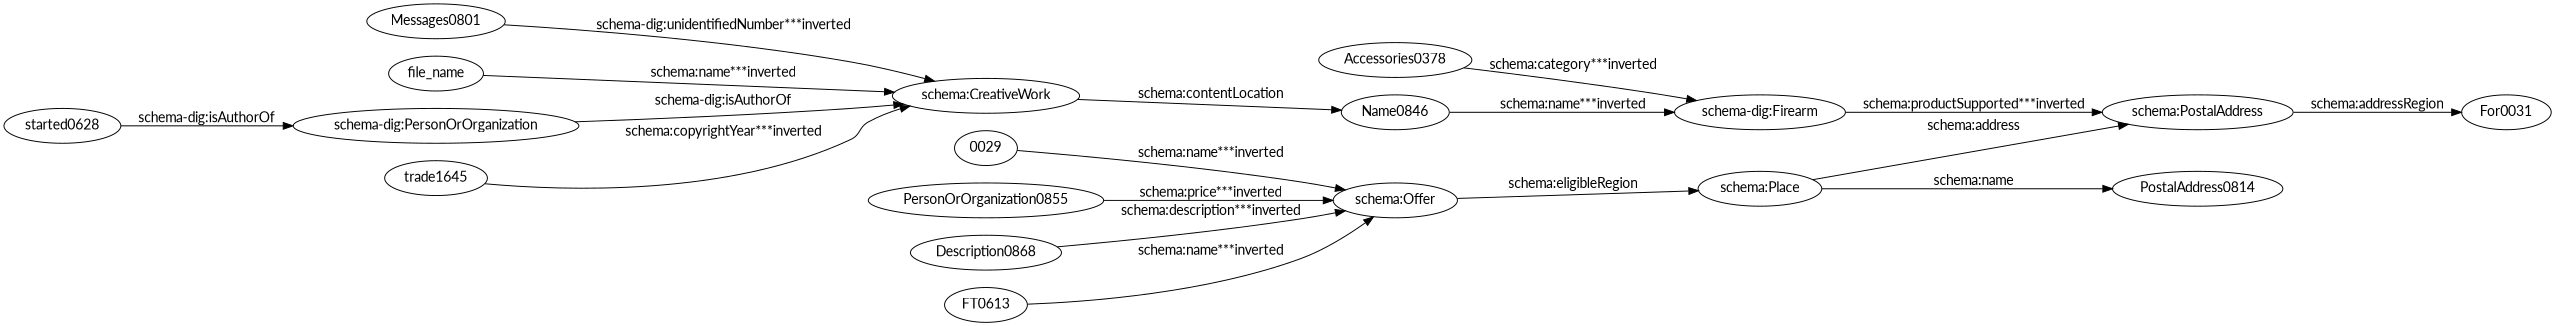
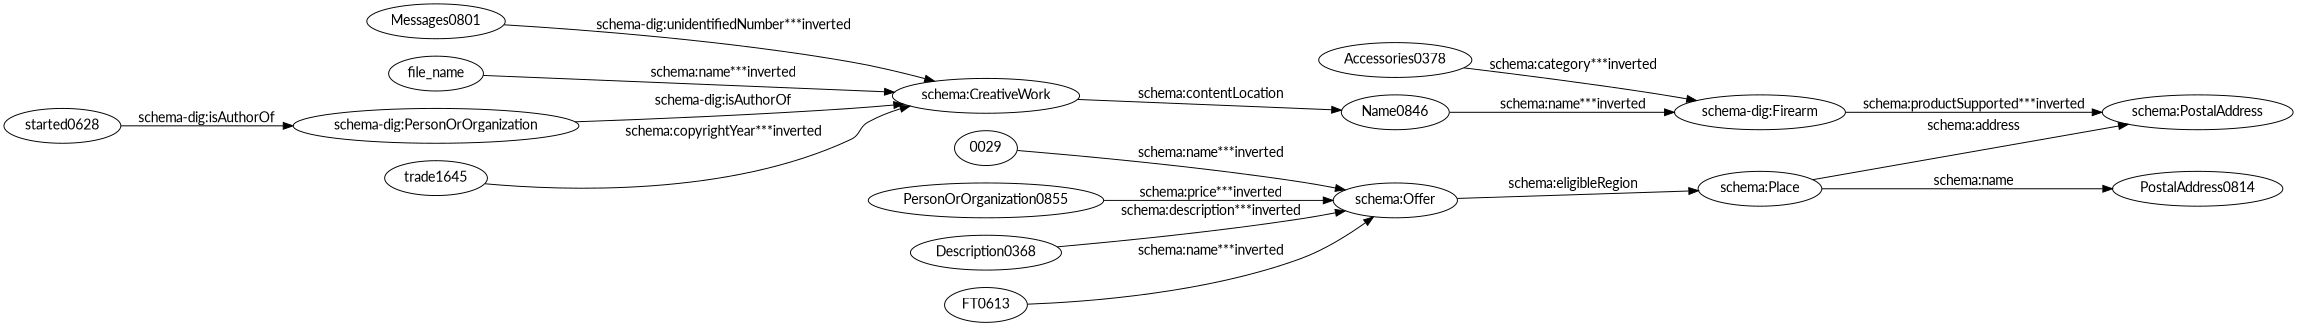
(2506, 112) -> none
(986, 253) -> (986, 253)
